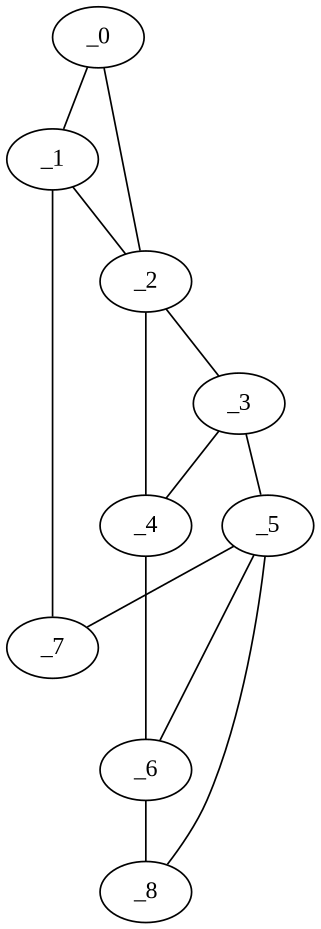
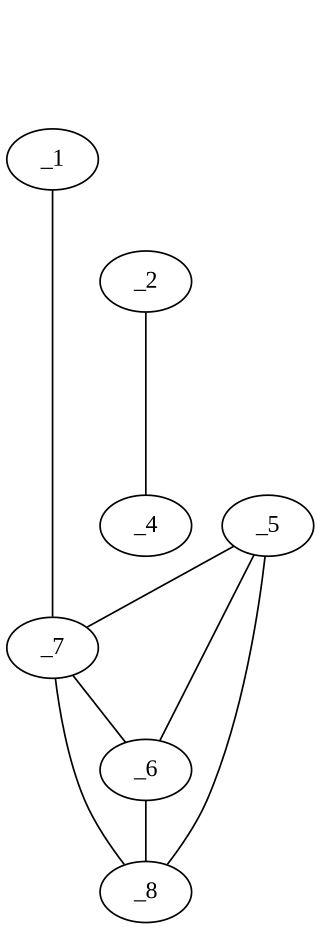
(98, 37) -> none
(99, 220) -> none
(239, 404) -> none
(146, 648) -> (99, 709)
none -> (76, 777)
